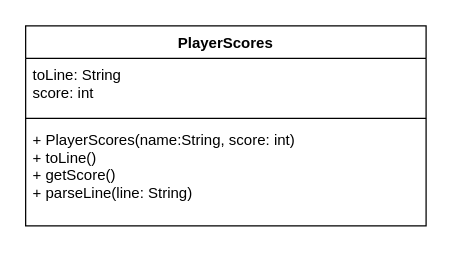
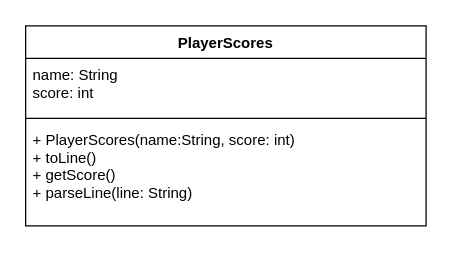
(84, 75) -> (77, 75)
